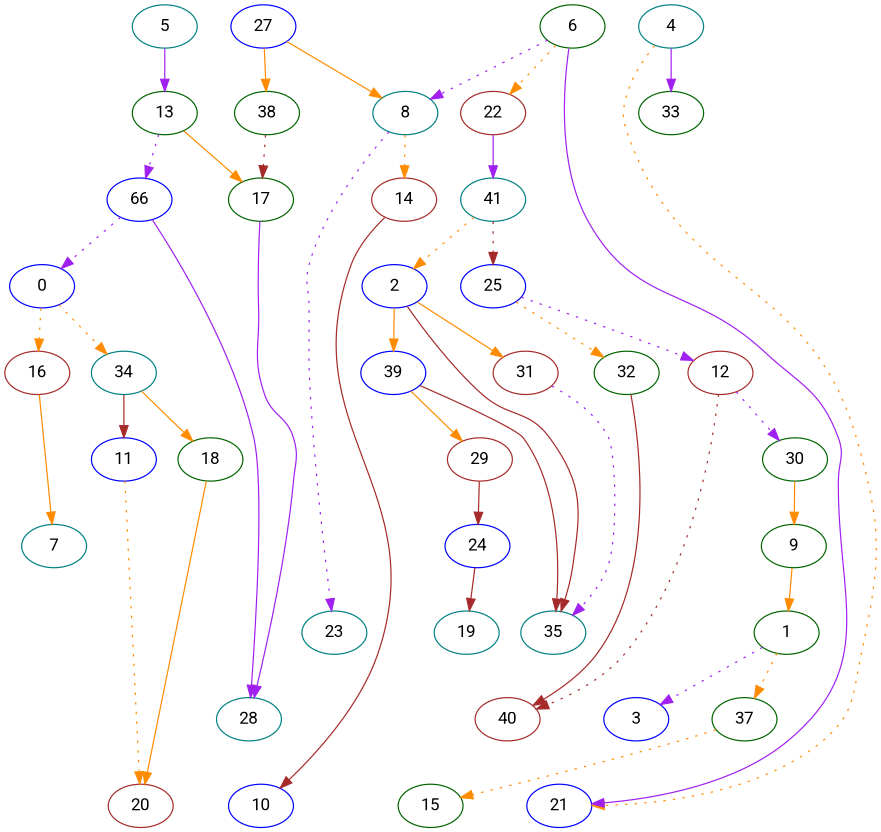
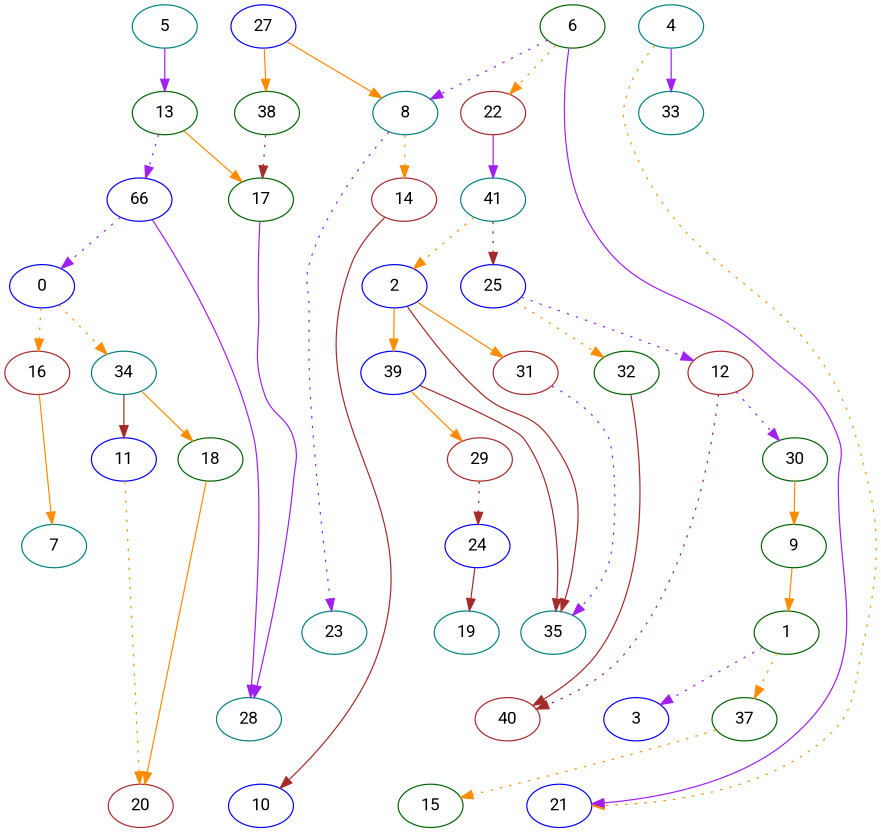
(671, 113) -> (671, 113)
(479, 497) -> (479, 497)
